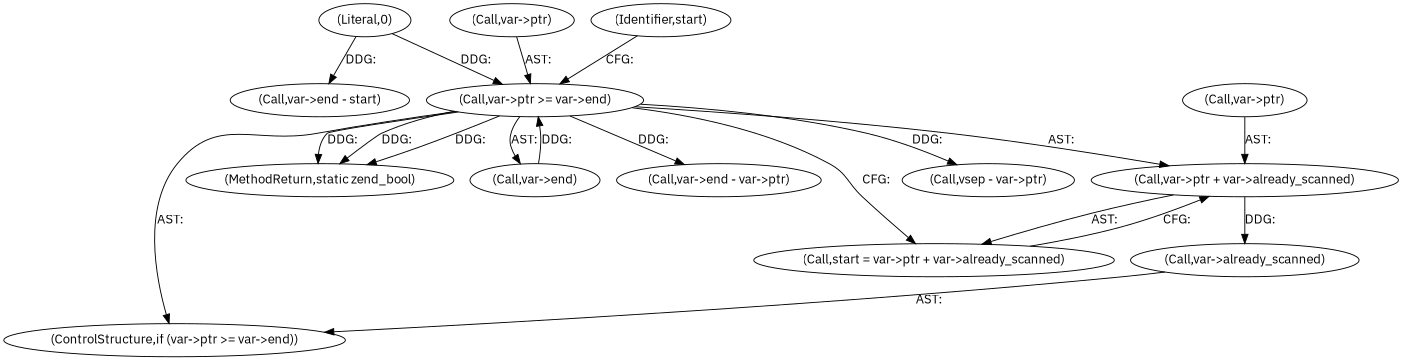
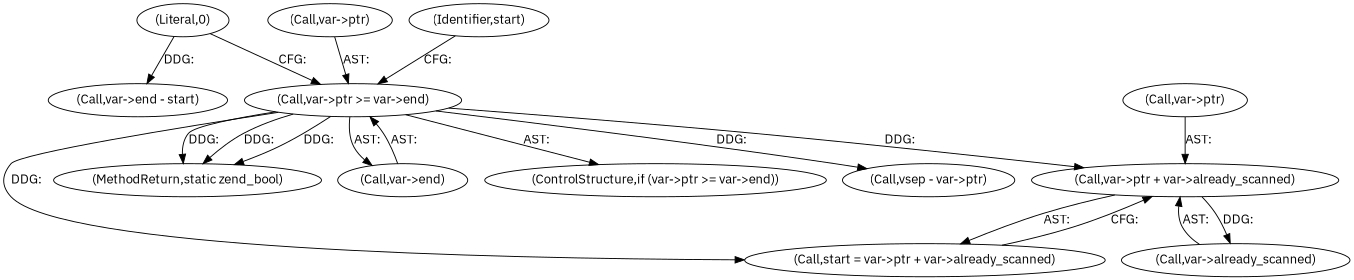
(478, 60) -> (294, 60)
(558, 140) -> (405, 140)
(1063, 140) -> (901, 140)
(719, 180) -> none
(878, 180) -> (28, 180)
(750, 307) -> (1183, 228)
